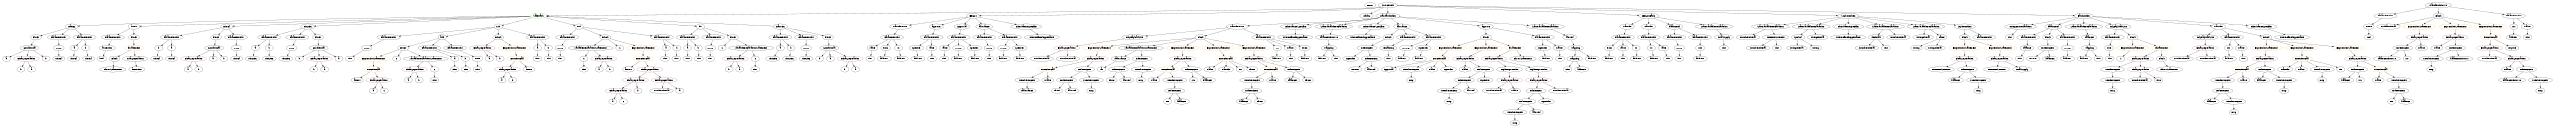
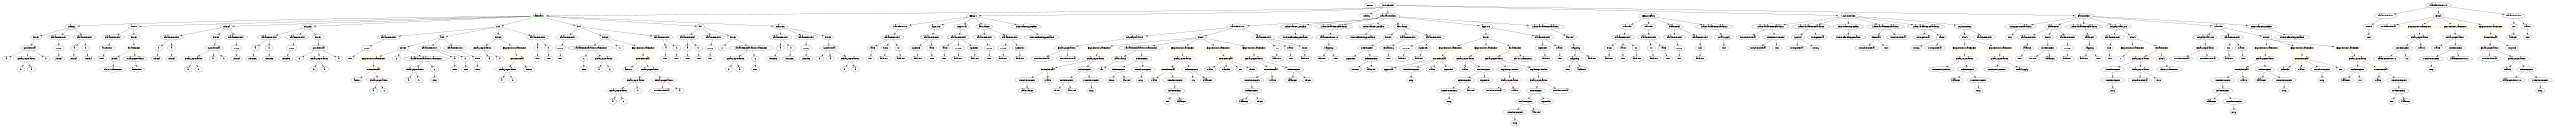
(1517, 11) -> none
(661, 21) -> (659, 21)
